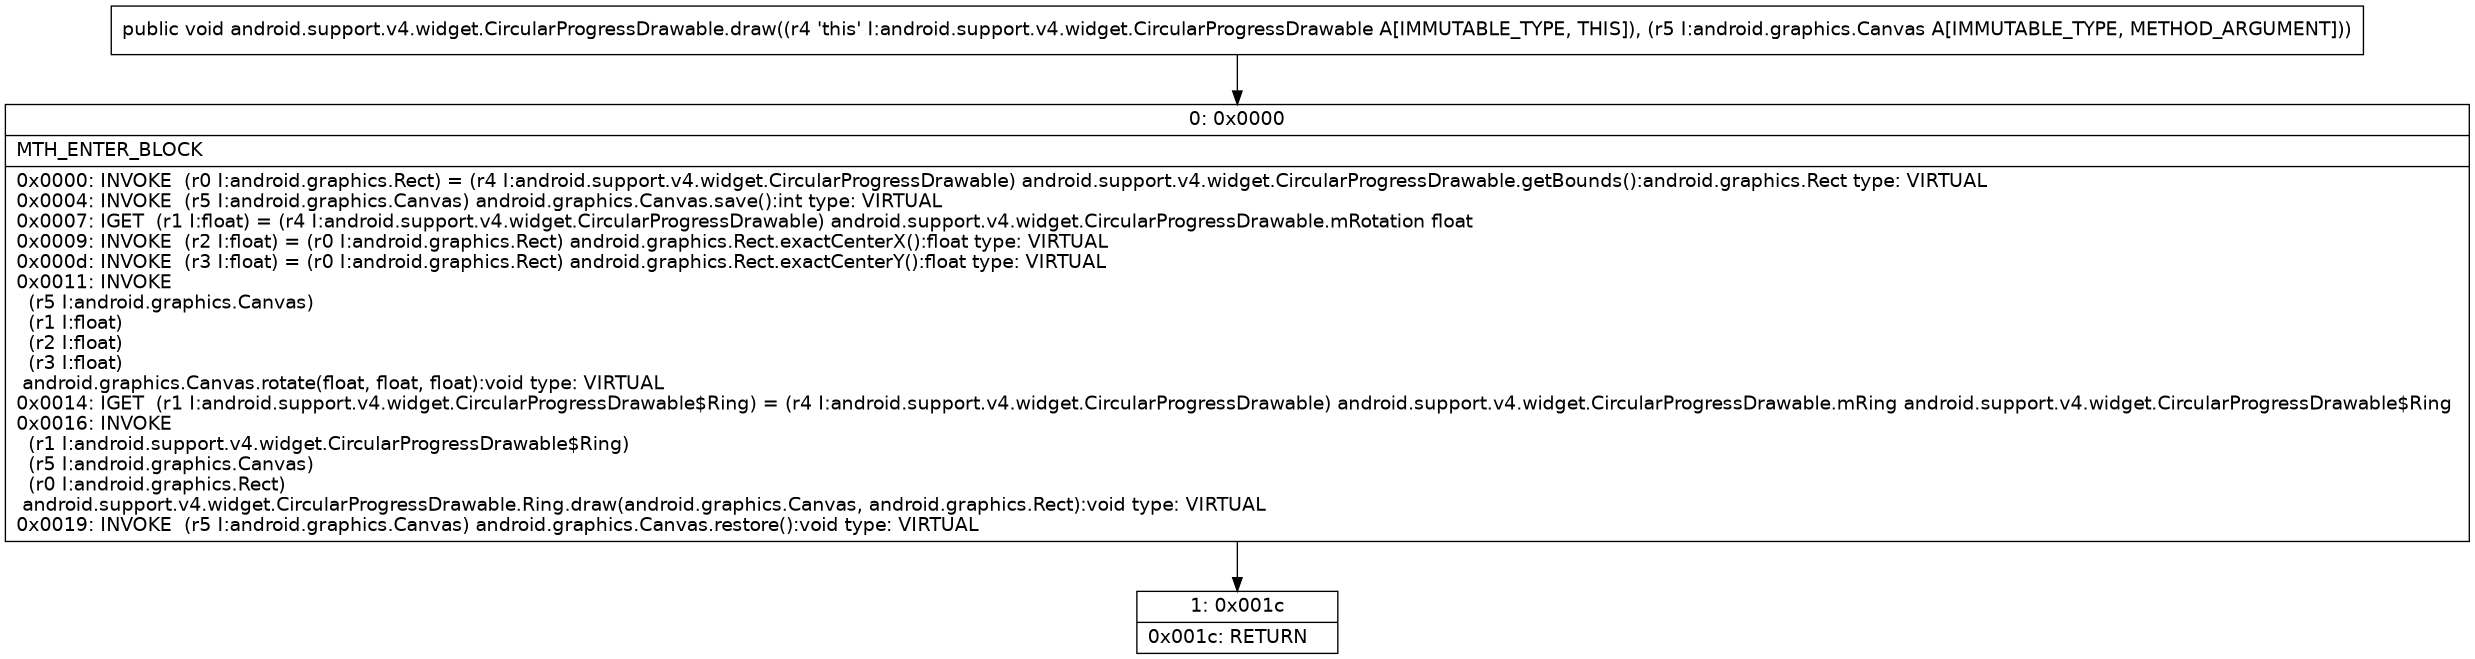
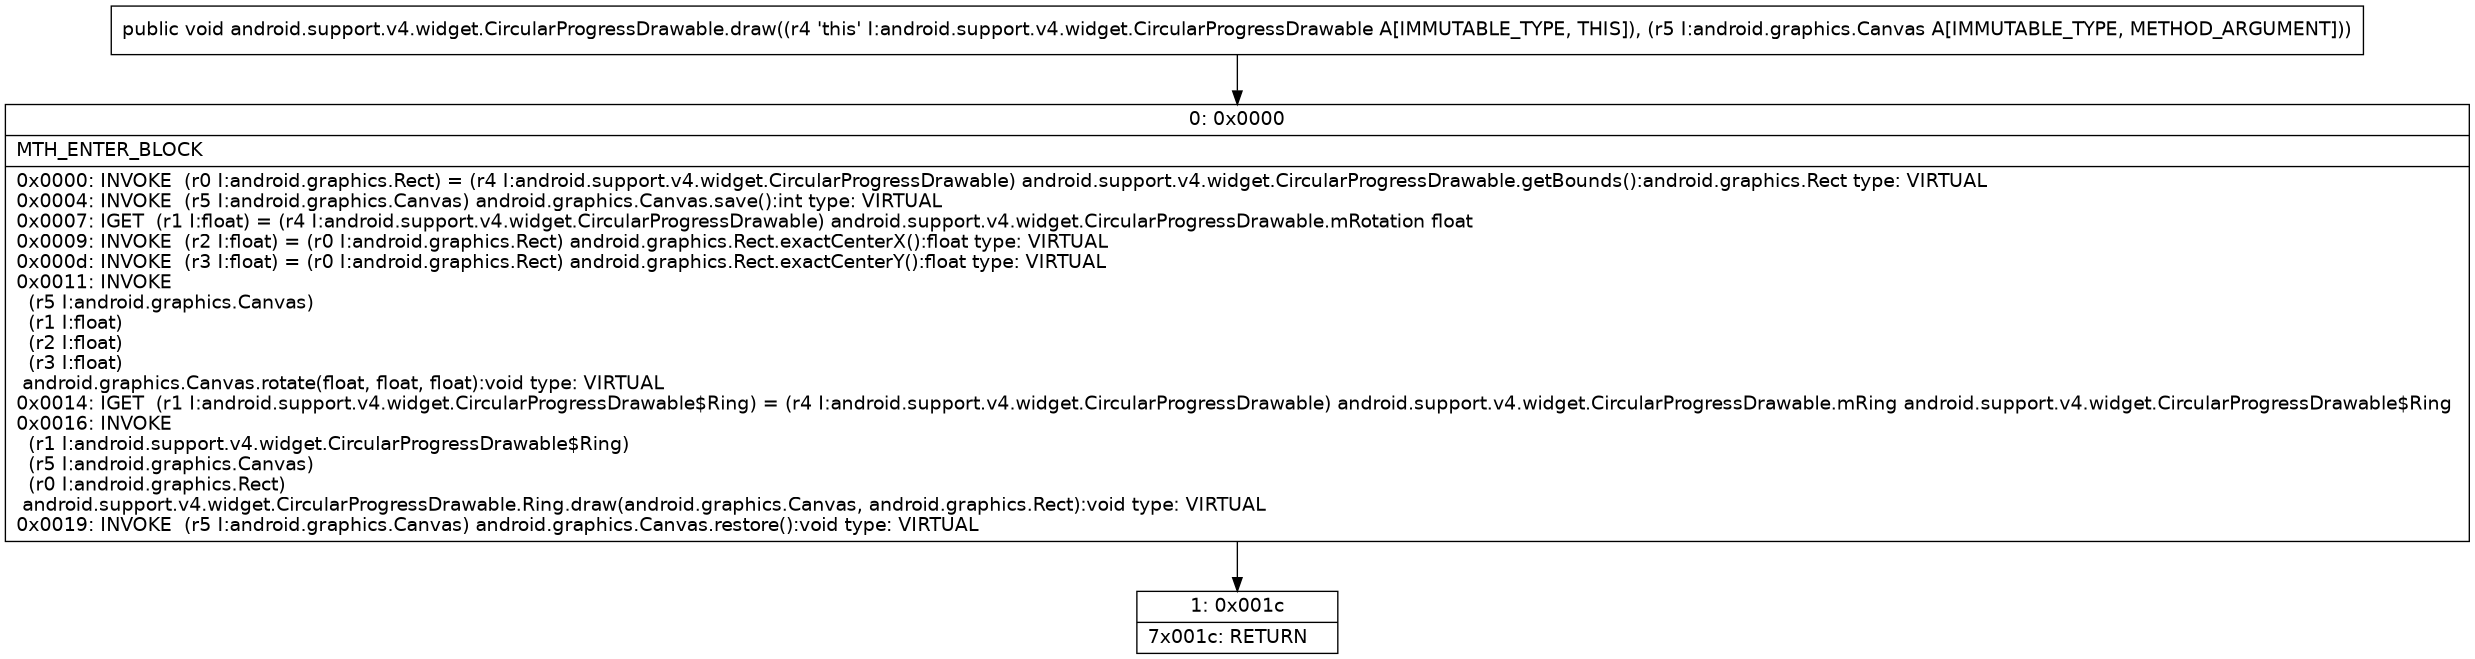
(1237, 637) -> (1237, 637)
